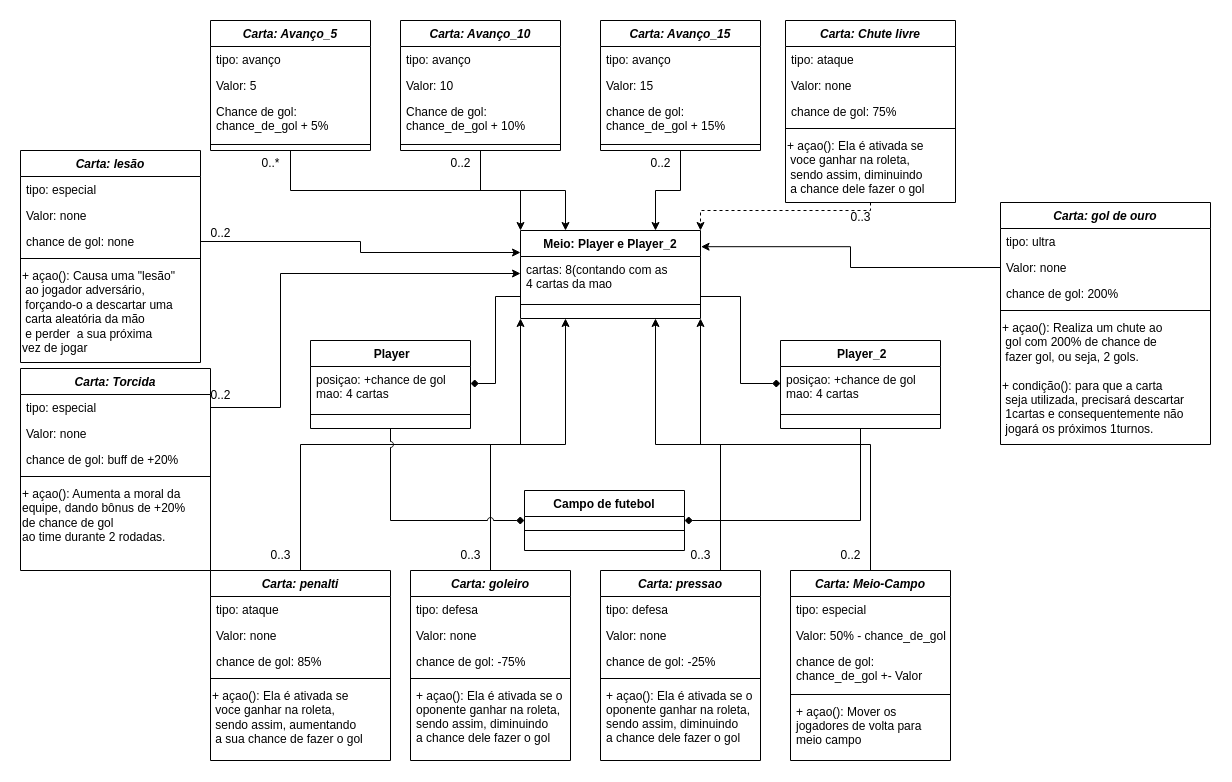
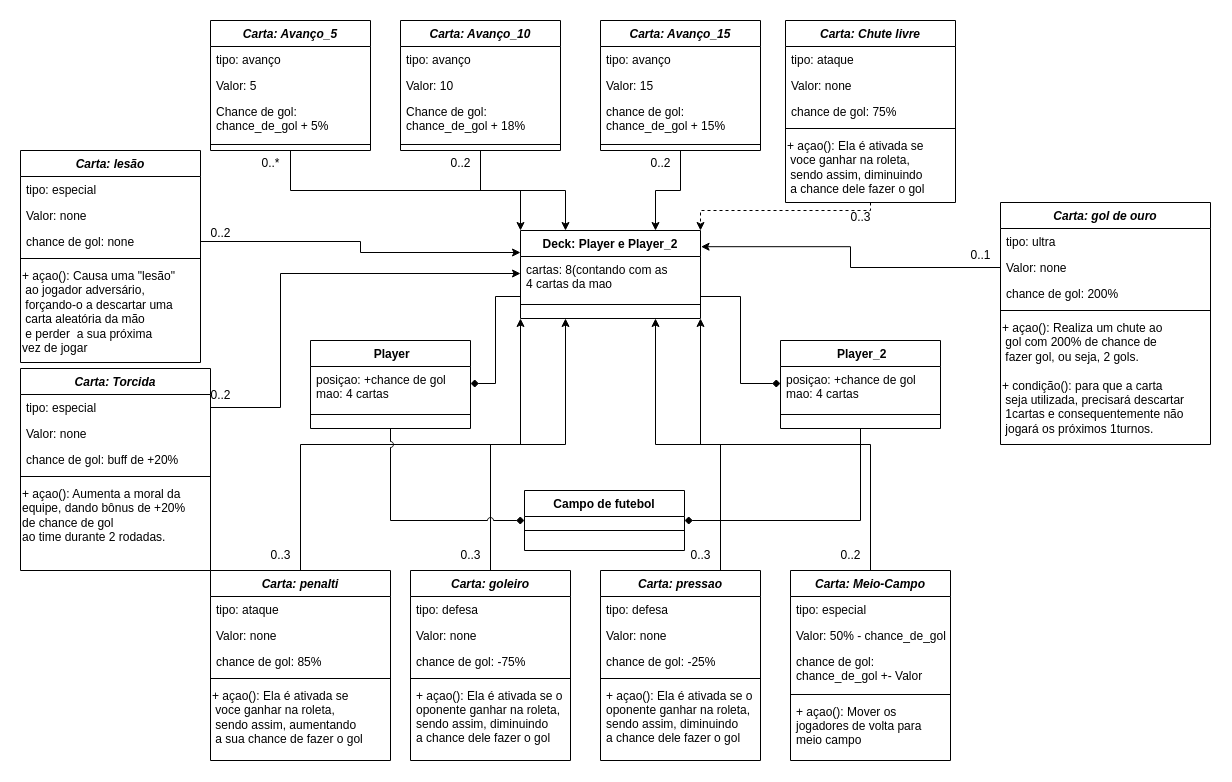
(447, 112) -> (447, 112)
(610, 244) -> (610, 244)
none -> (981, 256)
